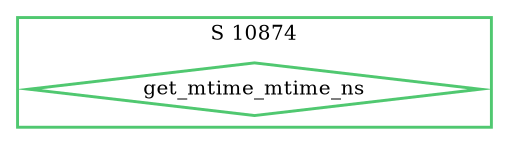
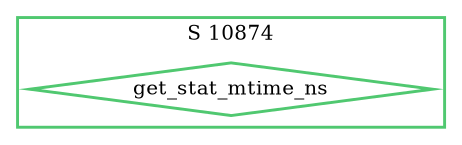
(254, 89) -> (231, 89)
